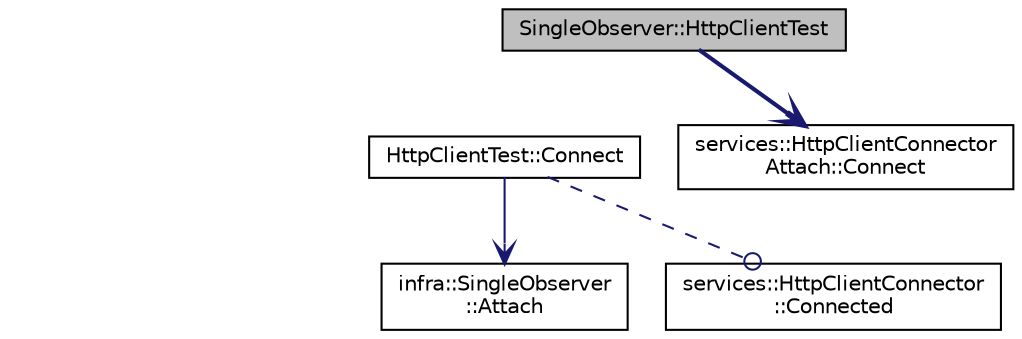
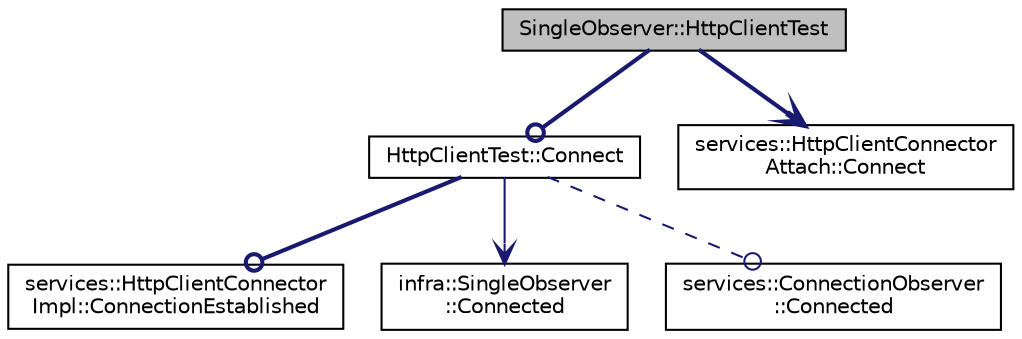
none -> (596, 89)
none -> (176, 297)
(505, 297) -> (505, 297)
(833, 297) -> (833, 297)
